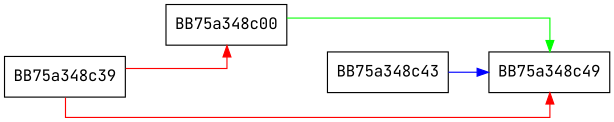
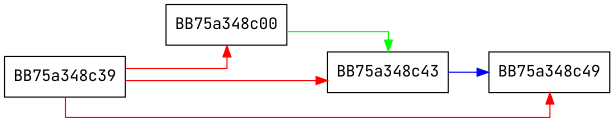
(430, 18) -> (342, 32)
none -> (221, 81)
